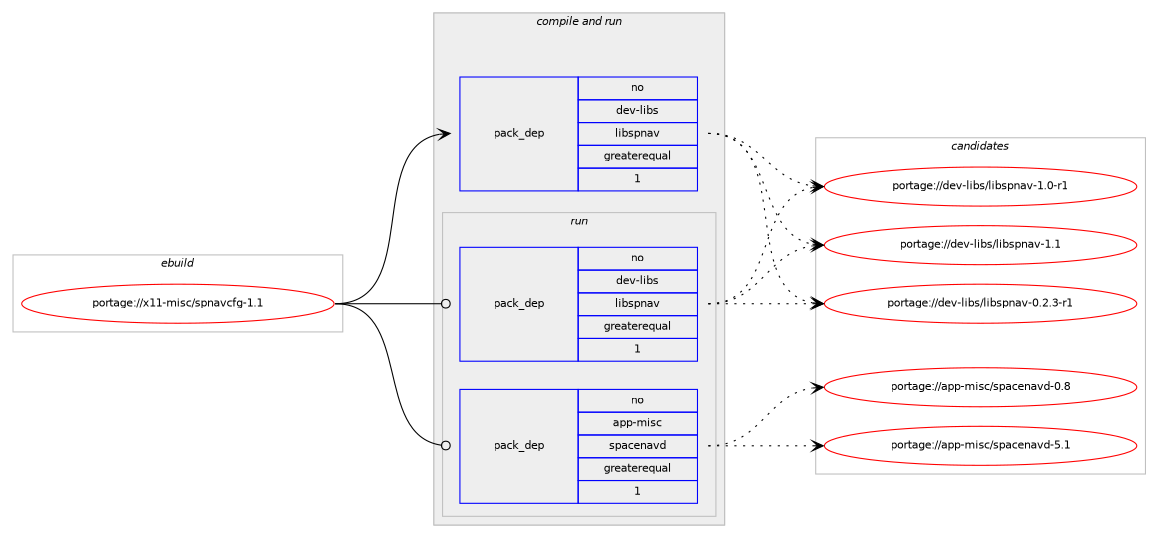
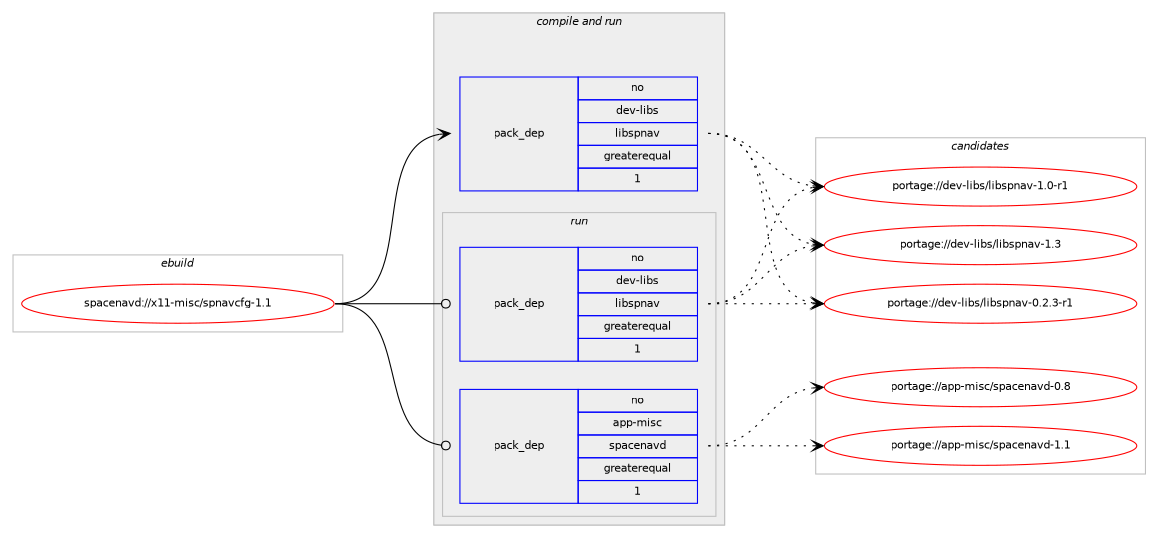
(981, 245) -> (981, 245)
(178, 304) -> (178, 304)
(981, 446) -> (981, 446)
